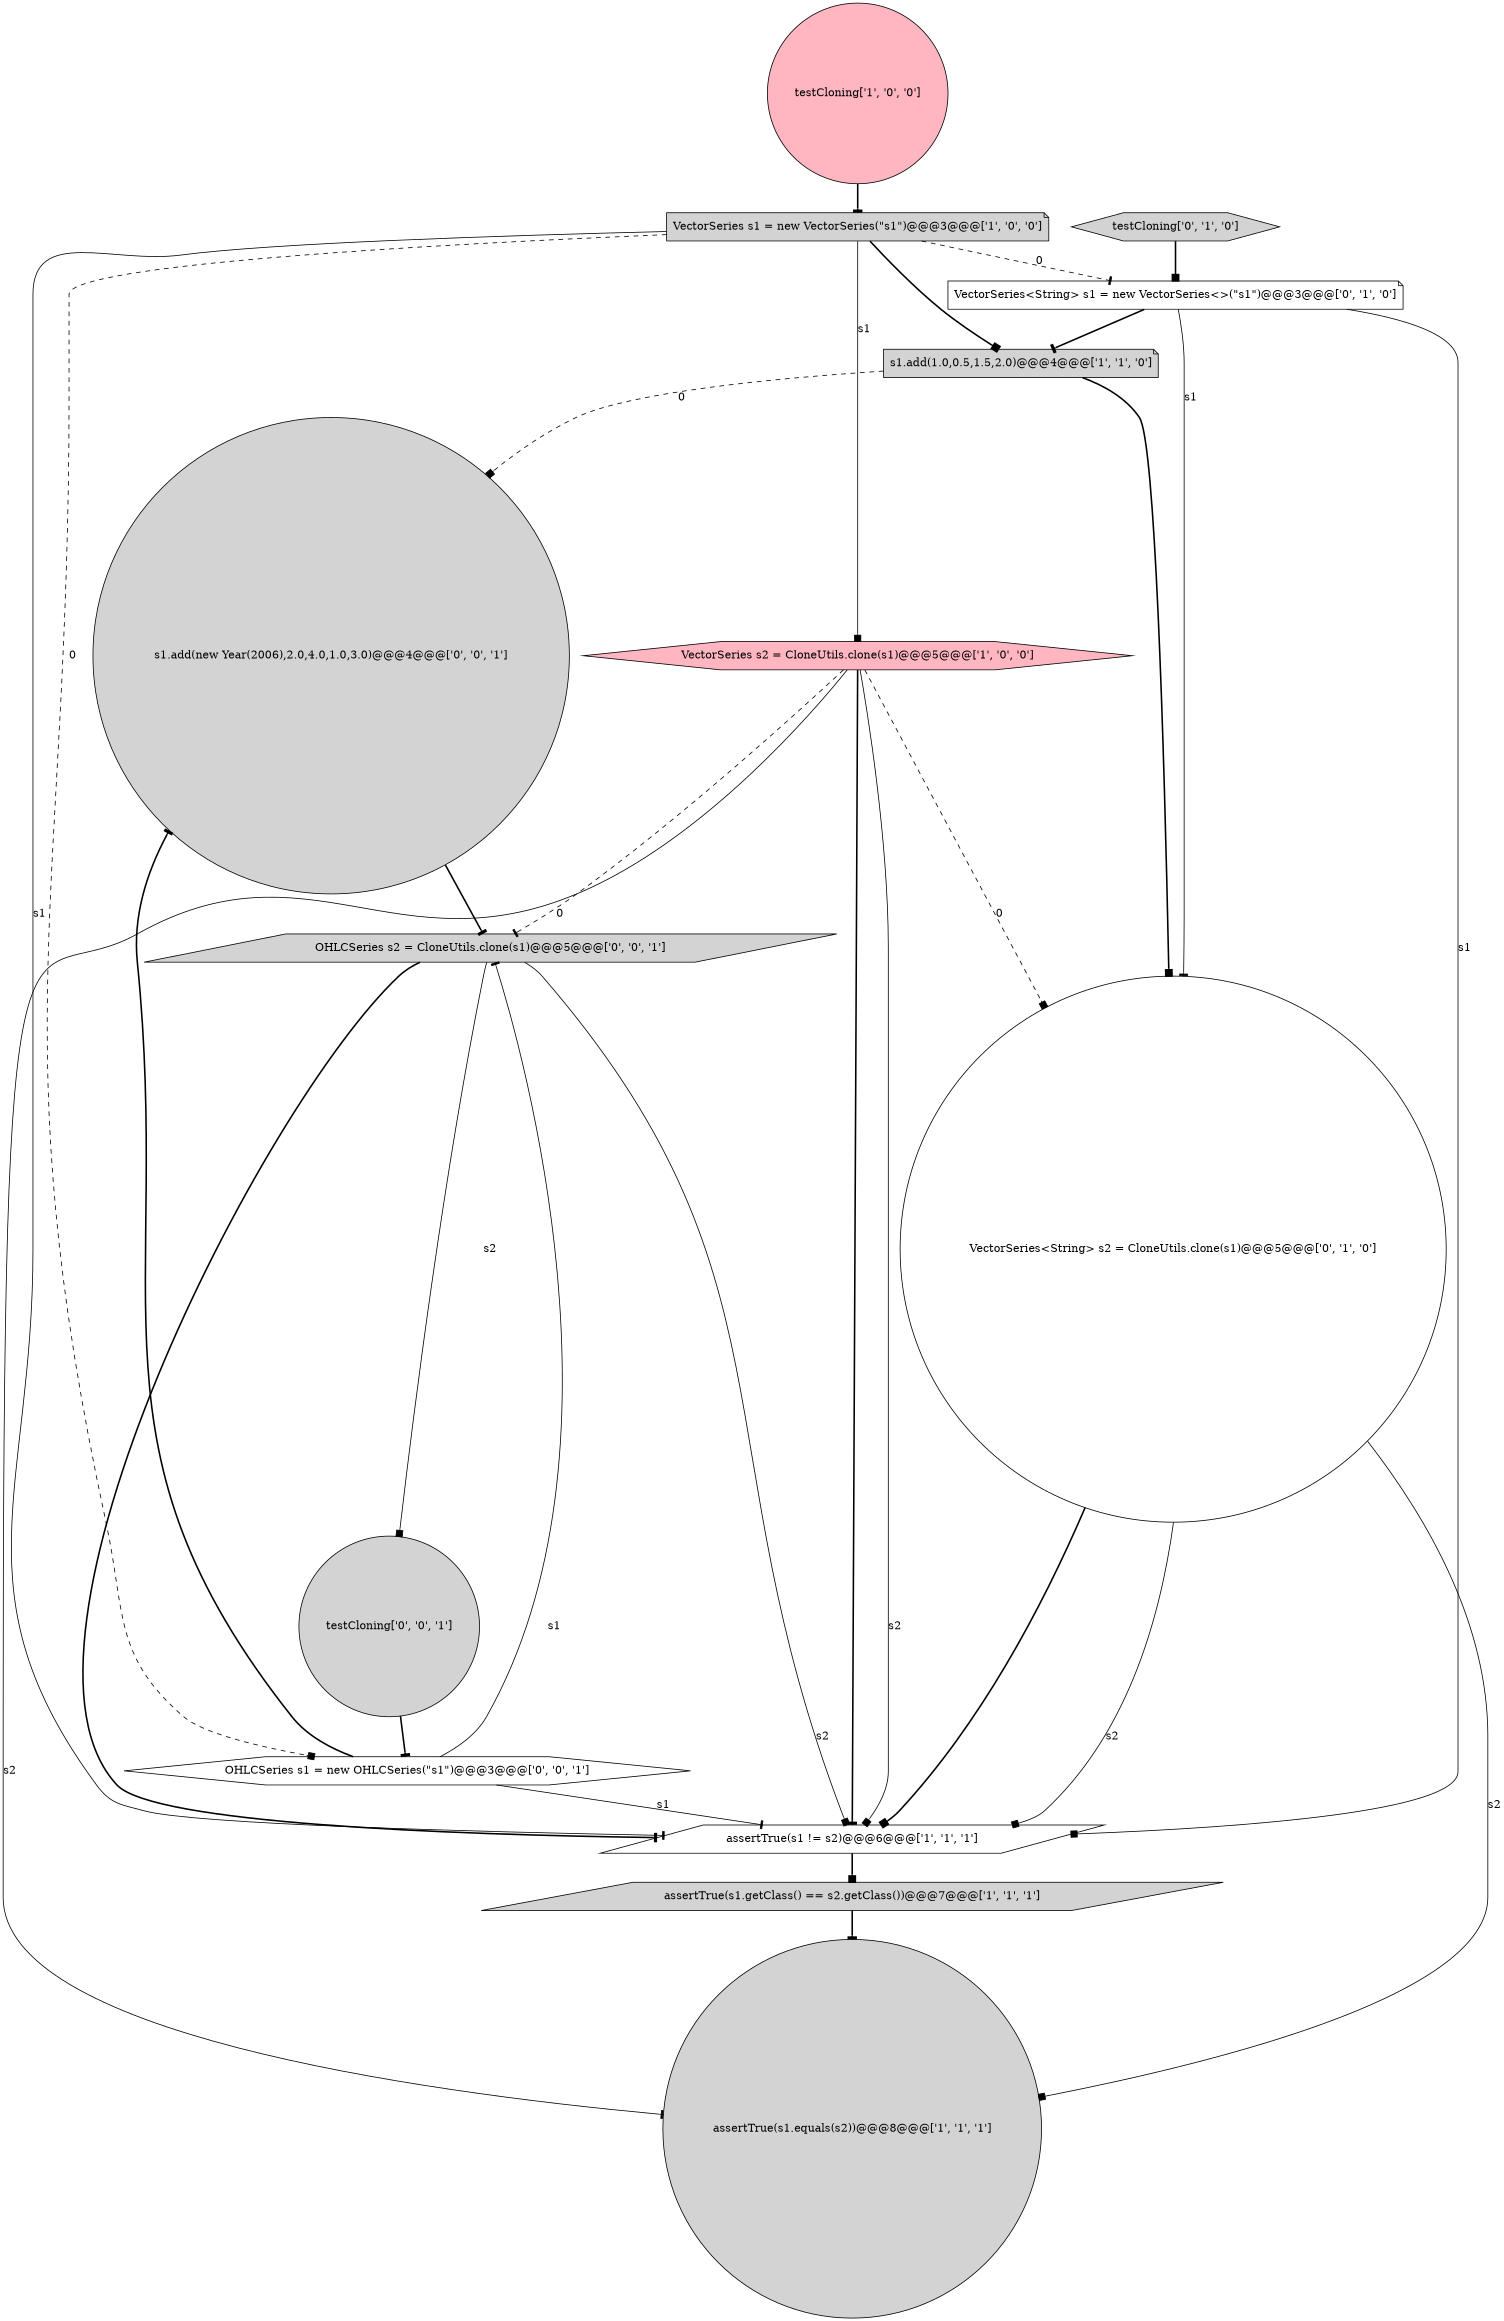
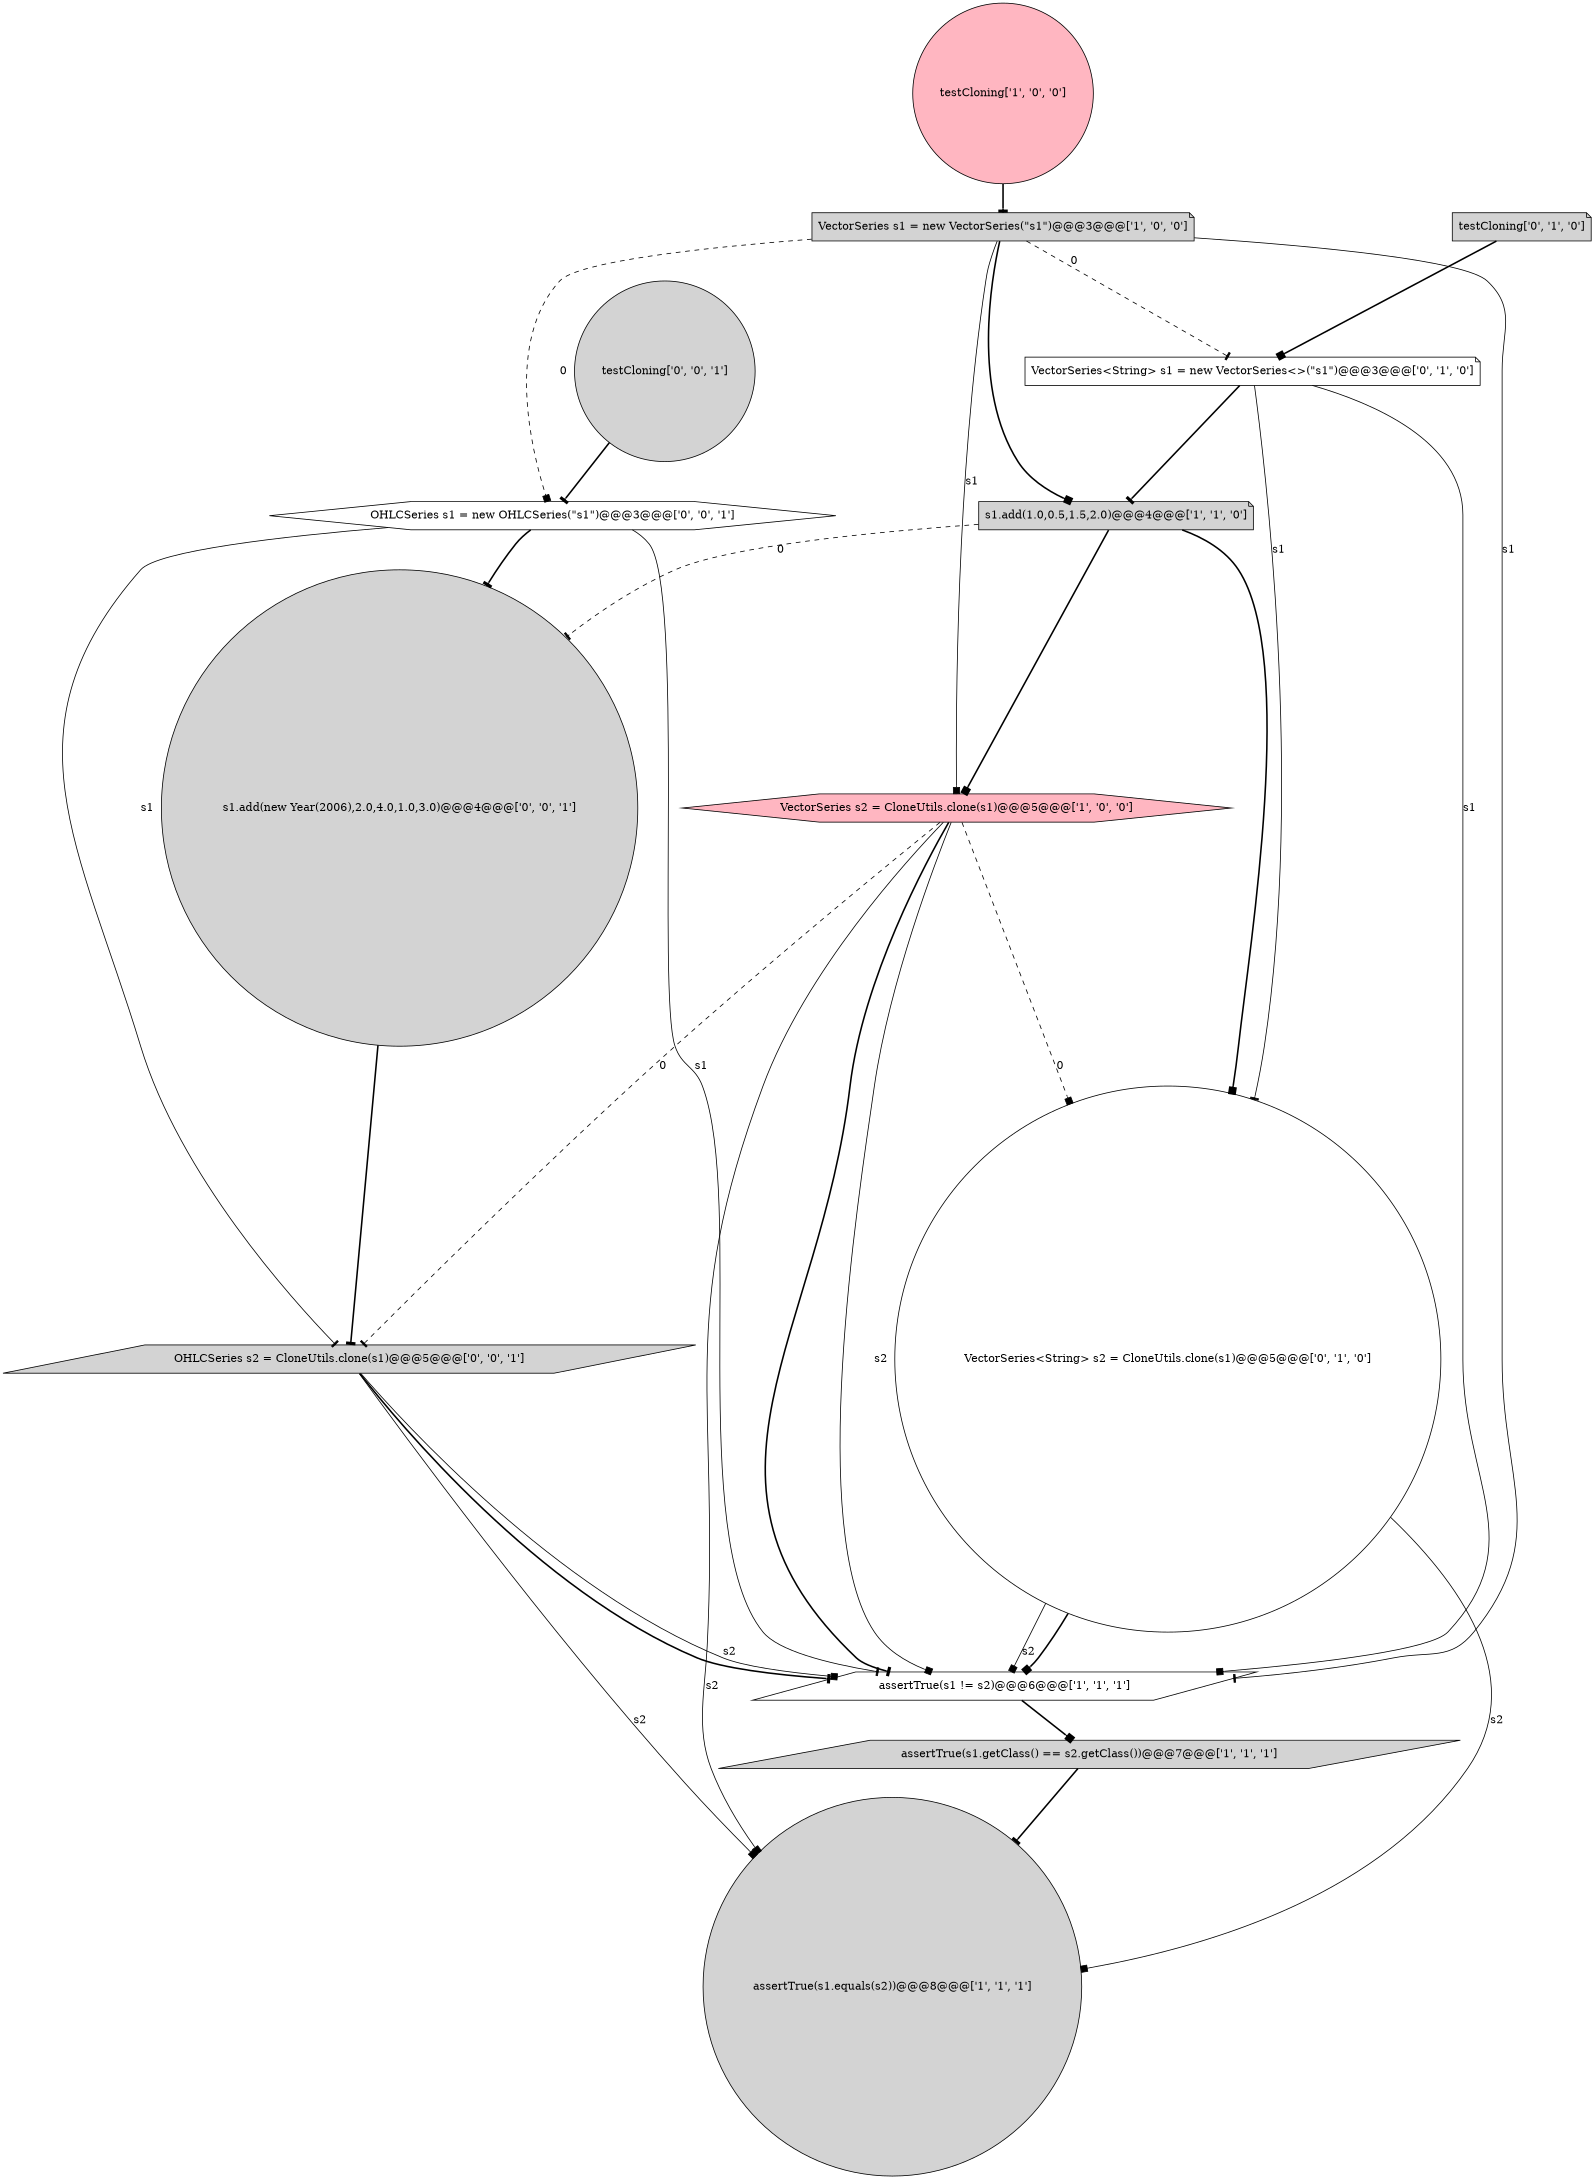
(1176, 227) -> (1522, 227)
(680, 392) -> (764, 548)
none -> (1038, 658)
(438, 1245) -> (546, 1619)
(6, 1340) -> (710, 1308)
